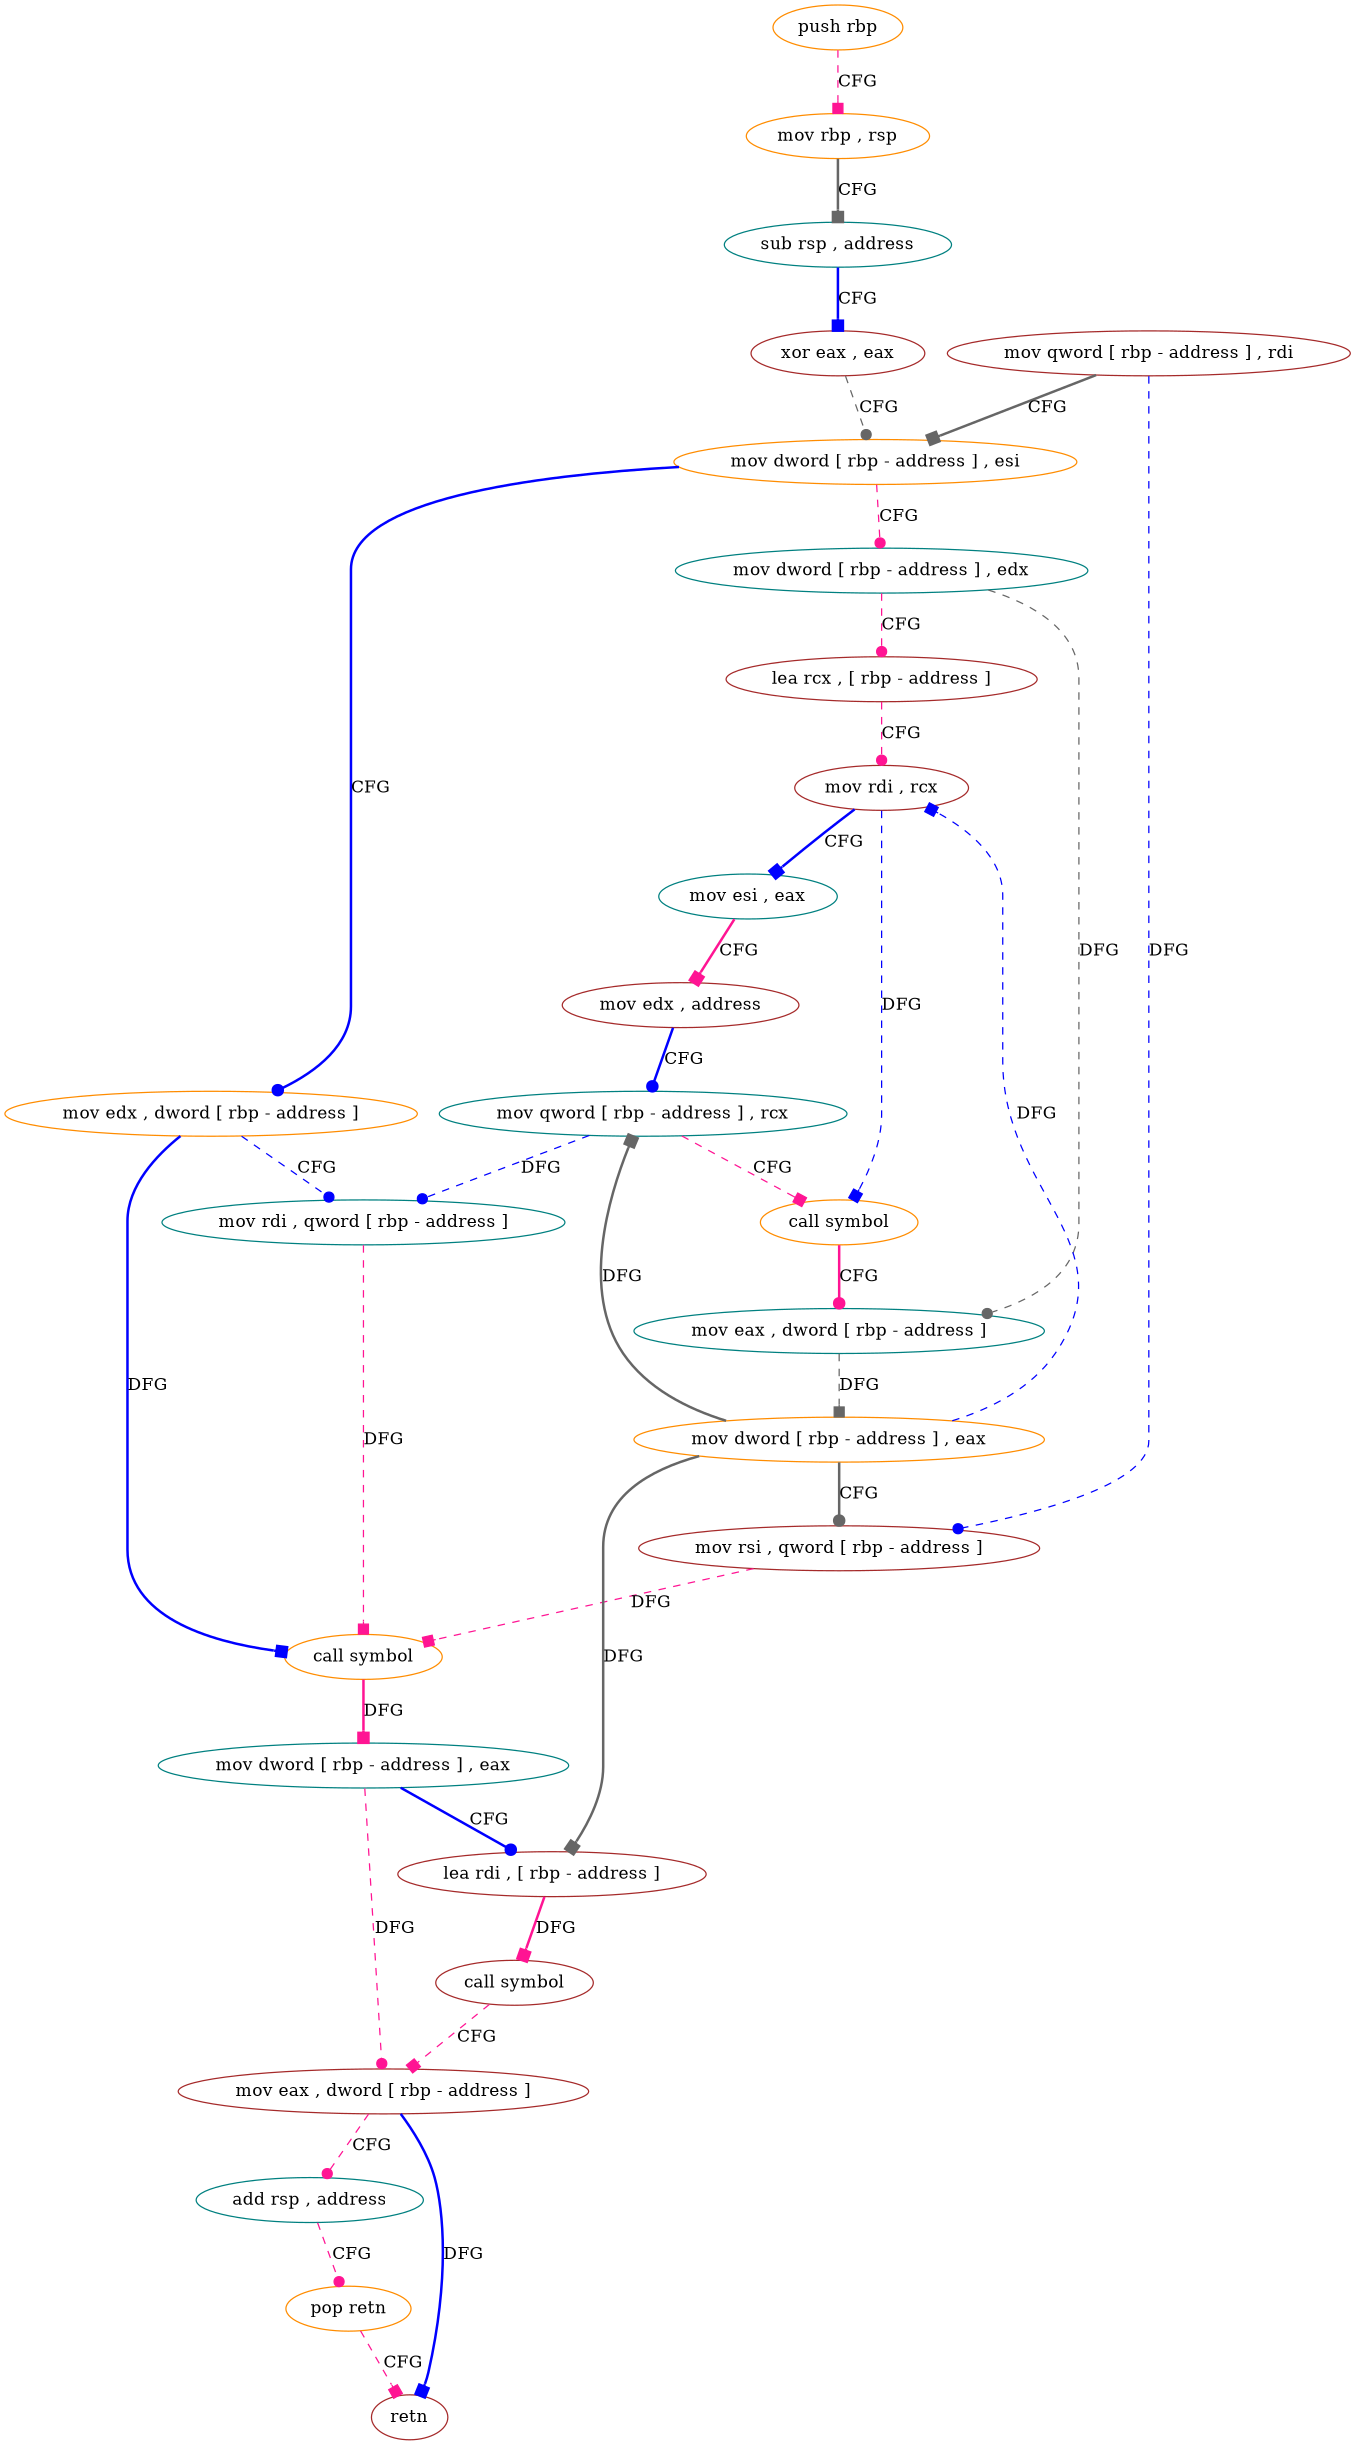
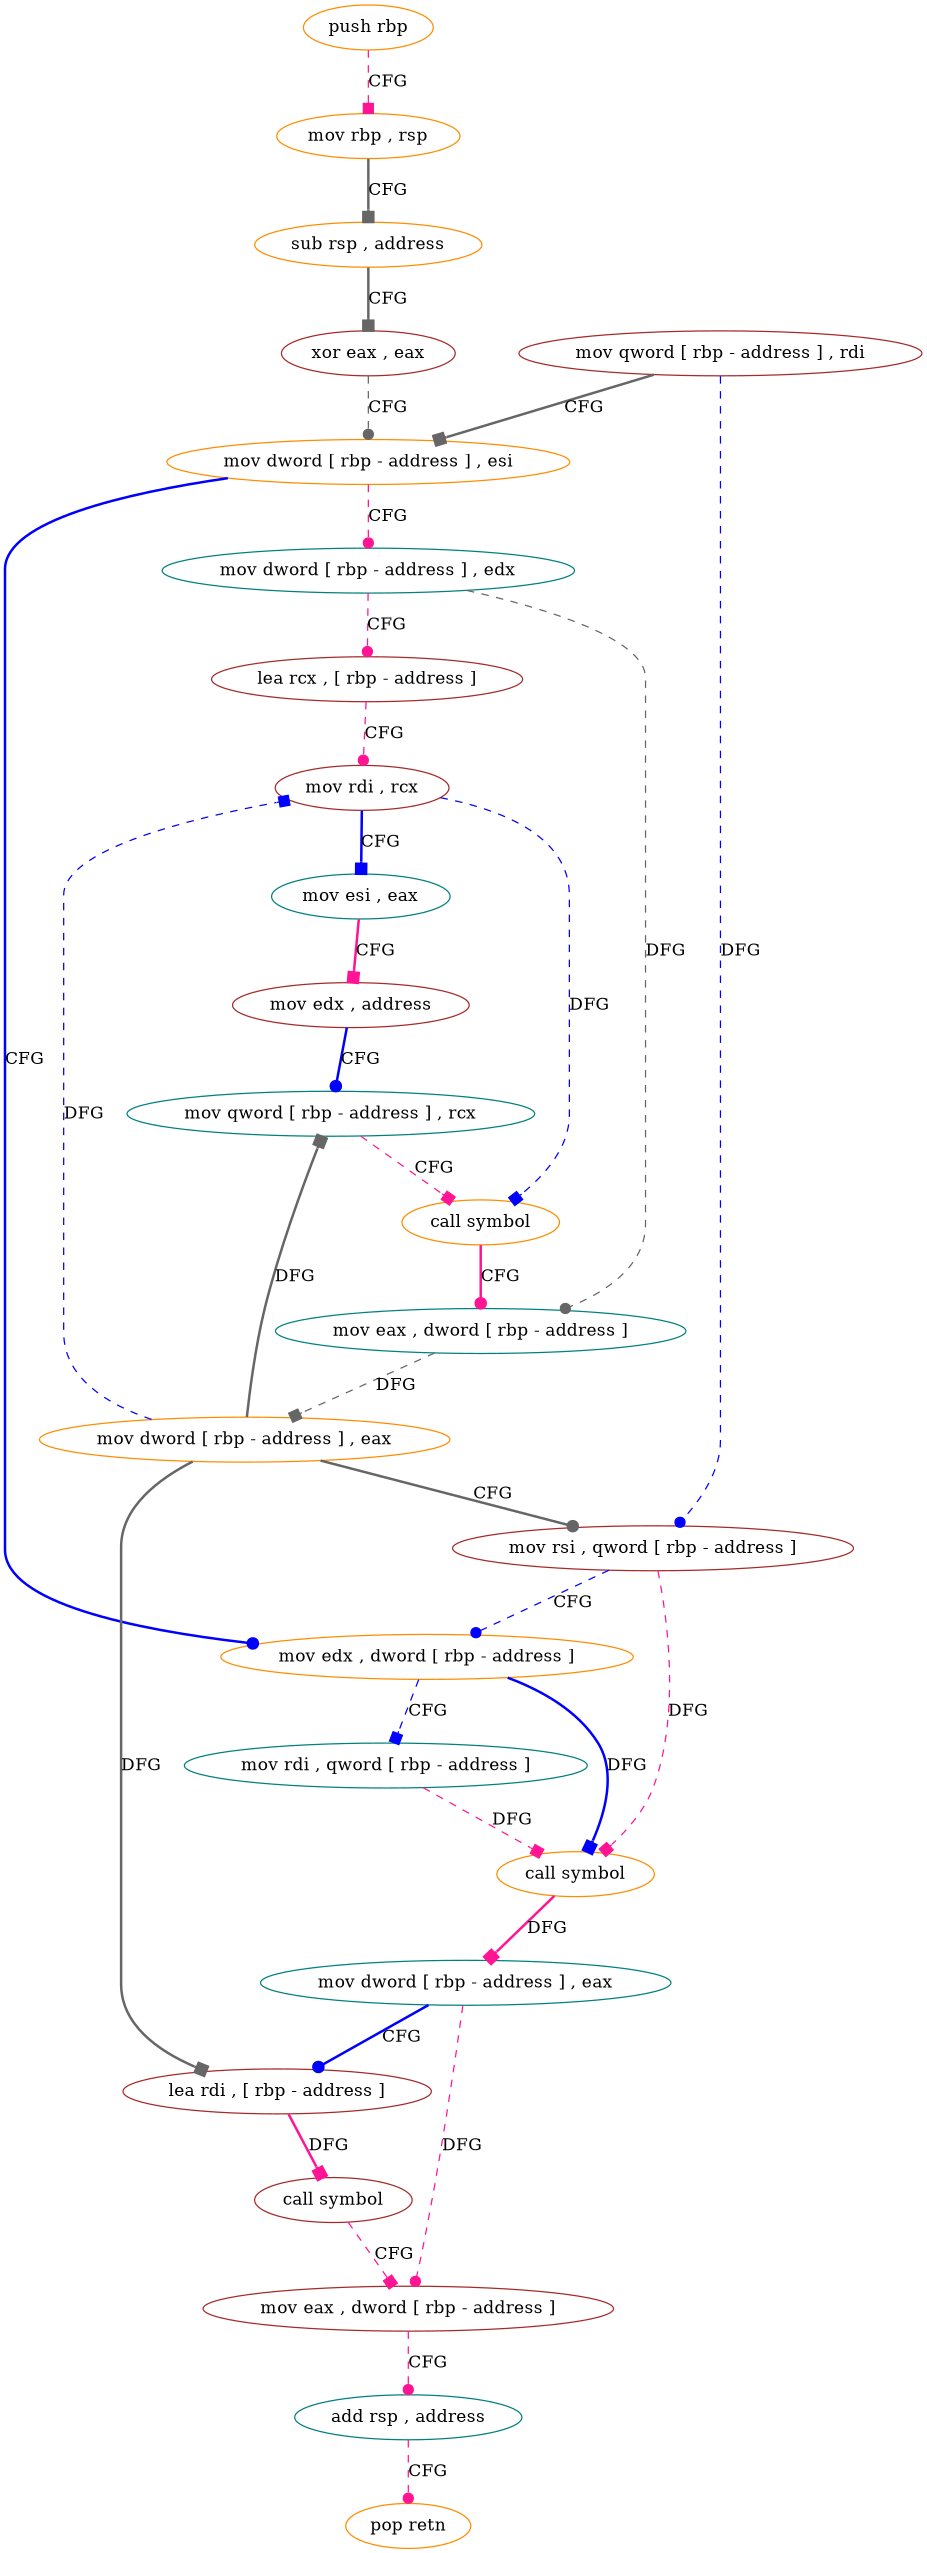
(838, 245) -> (368, 245)
(838, 293) -> (368, 293)
(283, 1165) -> (409, 1705)
(508, 1166) -> none
none -> (545, 1600)
(410, 2417) -> none
